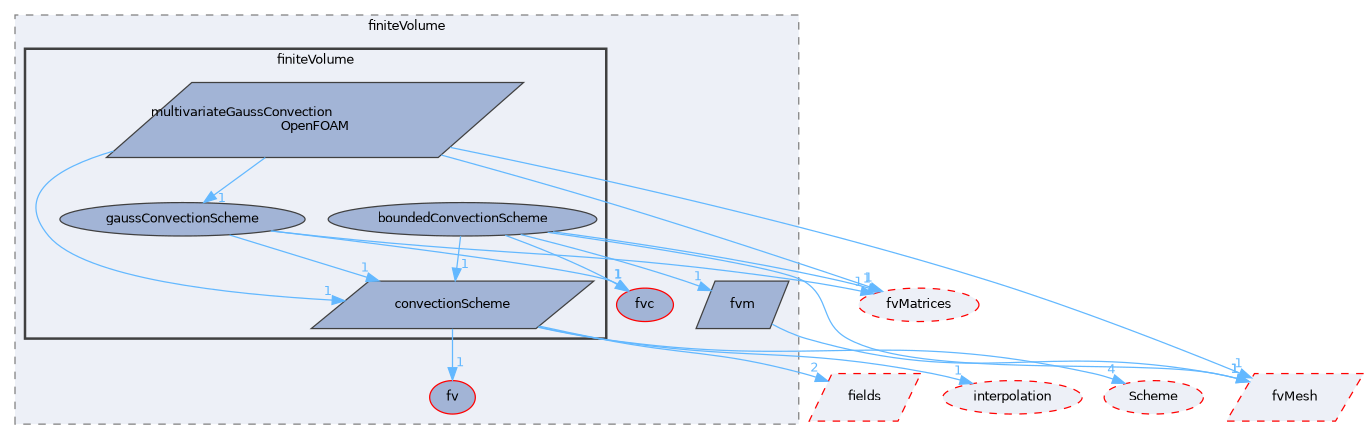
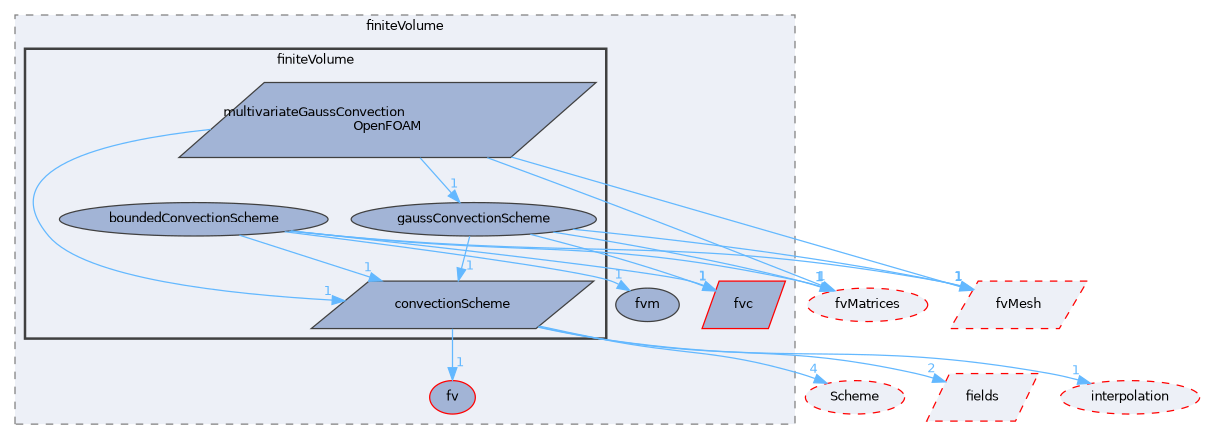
(645, 305) -> (744, 305)
(742, 305) -> (648, 305)
(1002, 363) -> (690, 242)
